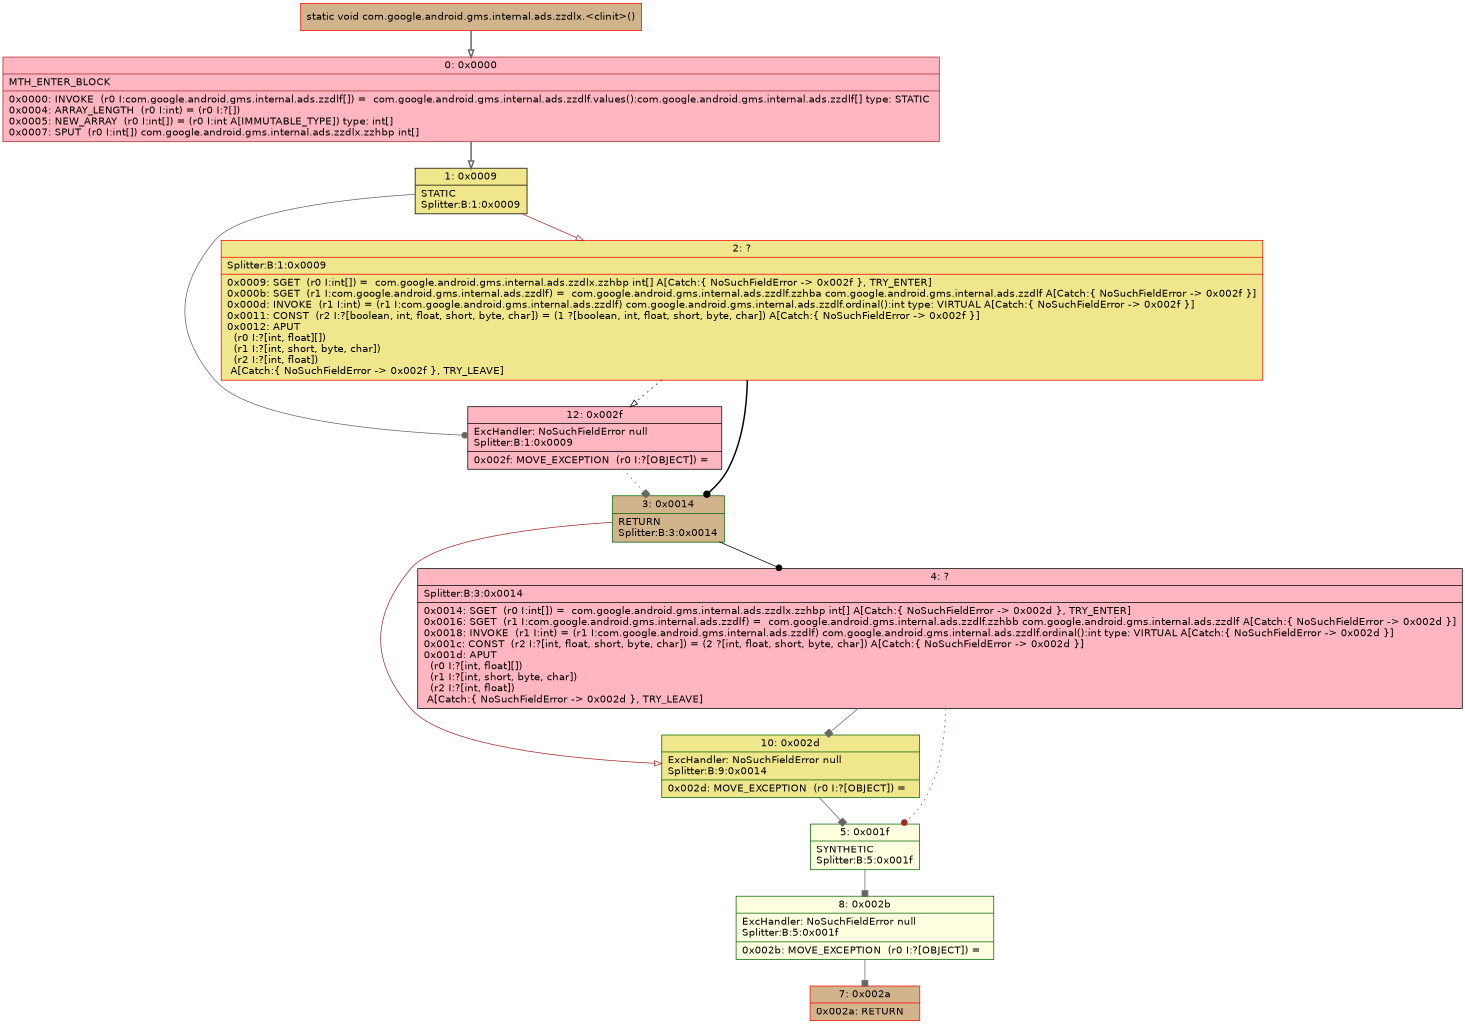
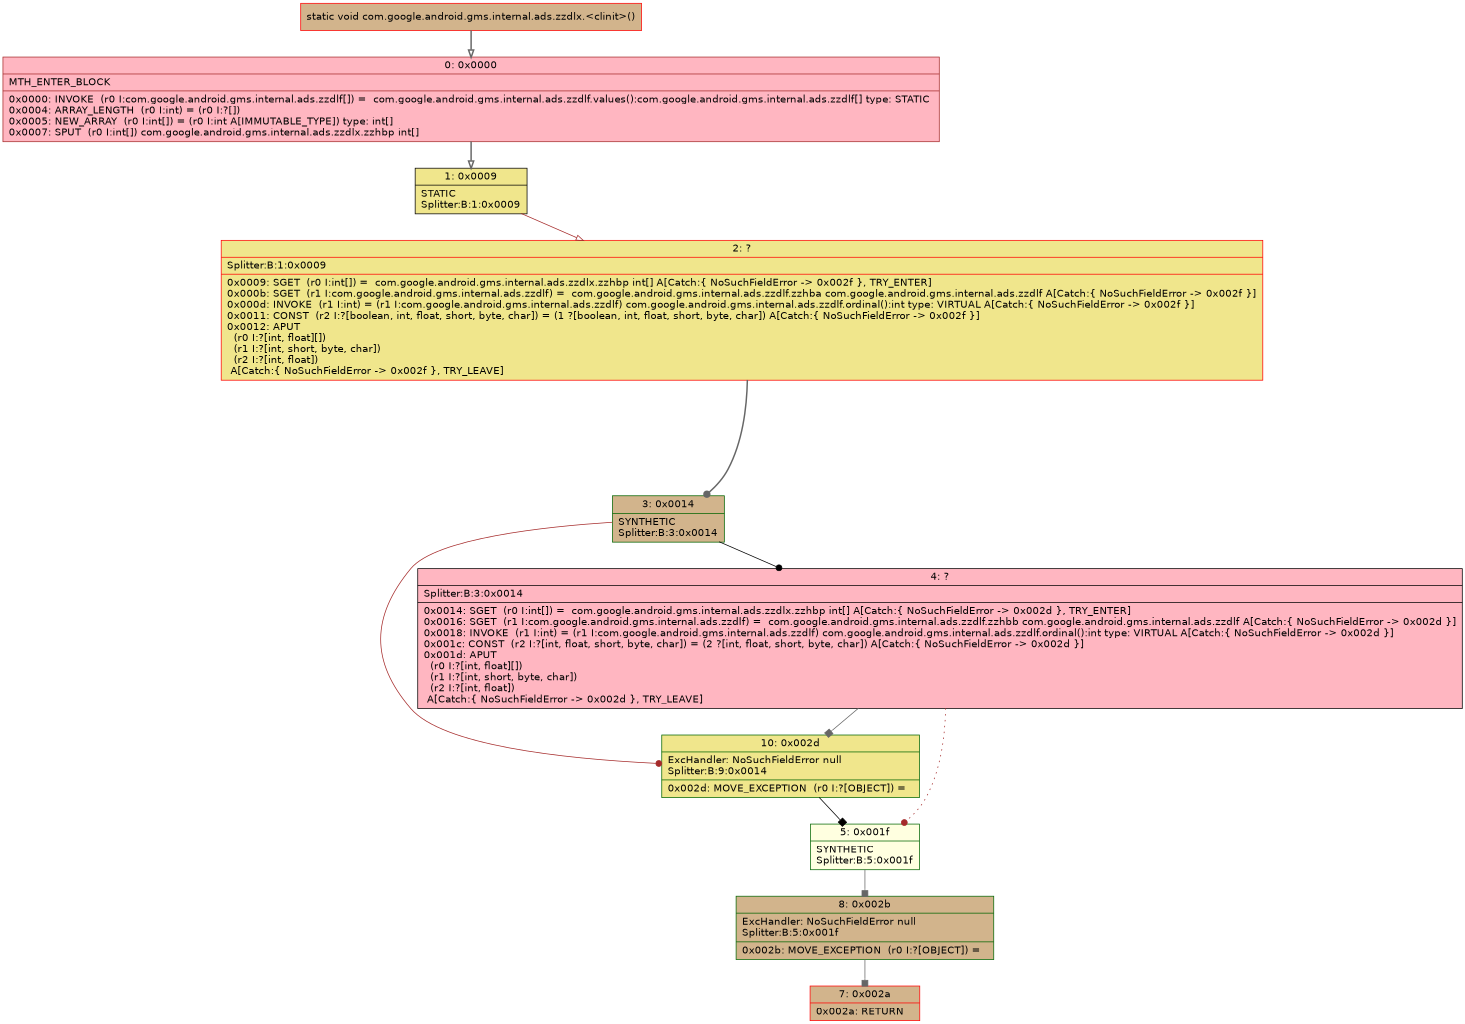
(595, 438) -> none
(739, 440) -> (739, 440)
(640, 522) -> (647, 522)
(384, 661) -> (384, 661)
(829, 808) -> (829, 808)
(865, 928) -> (865, 928)
